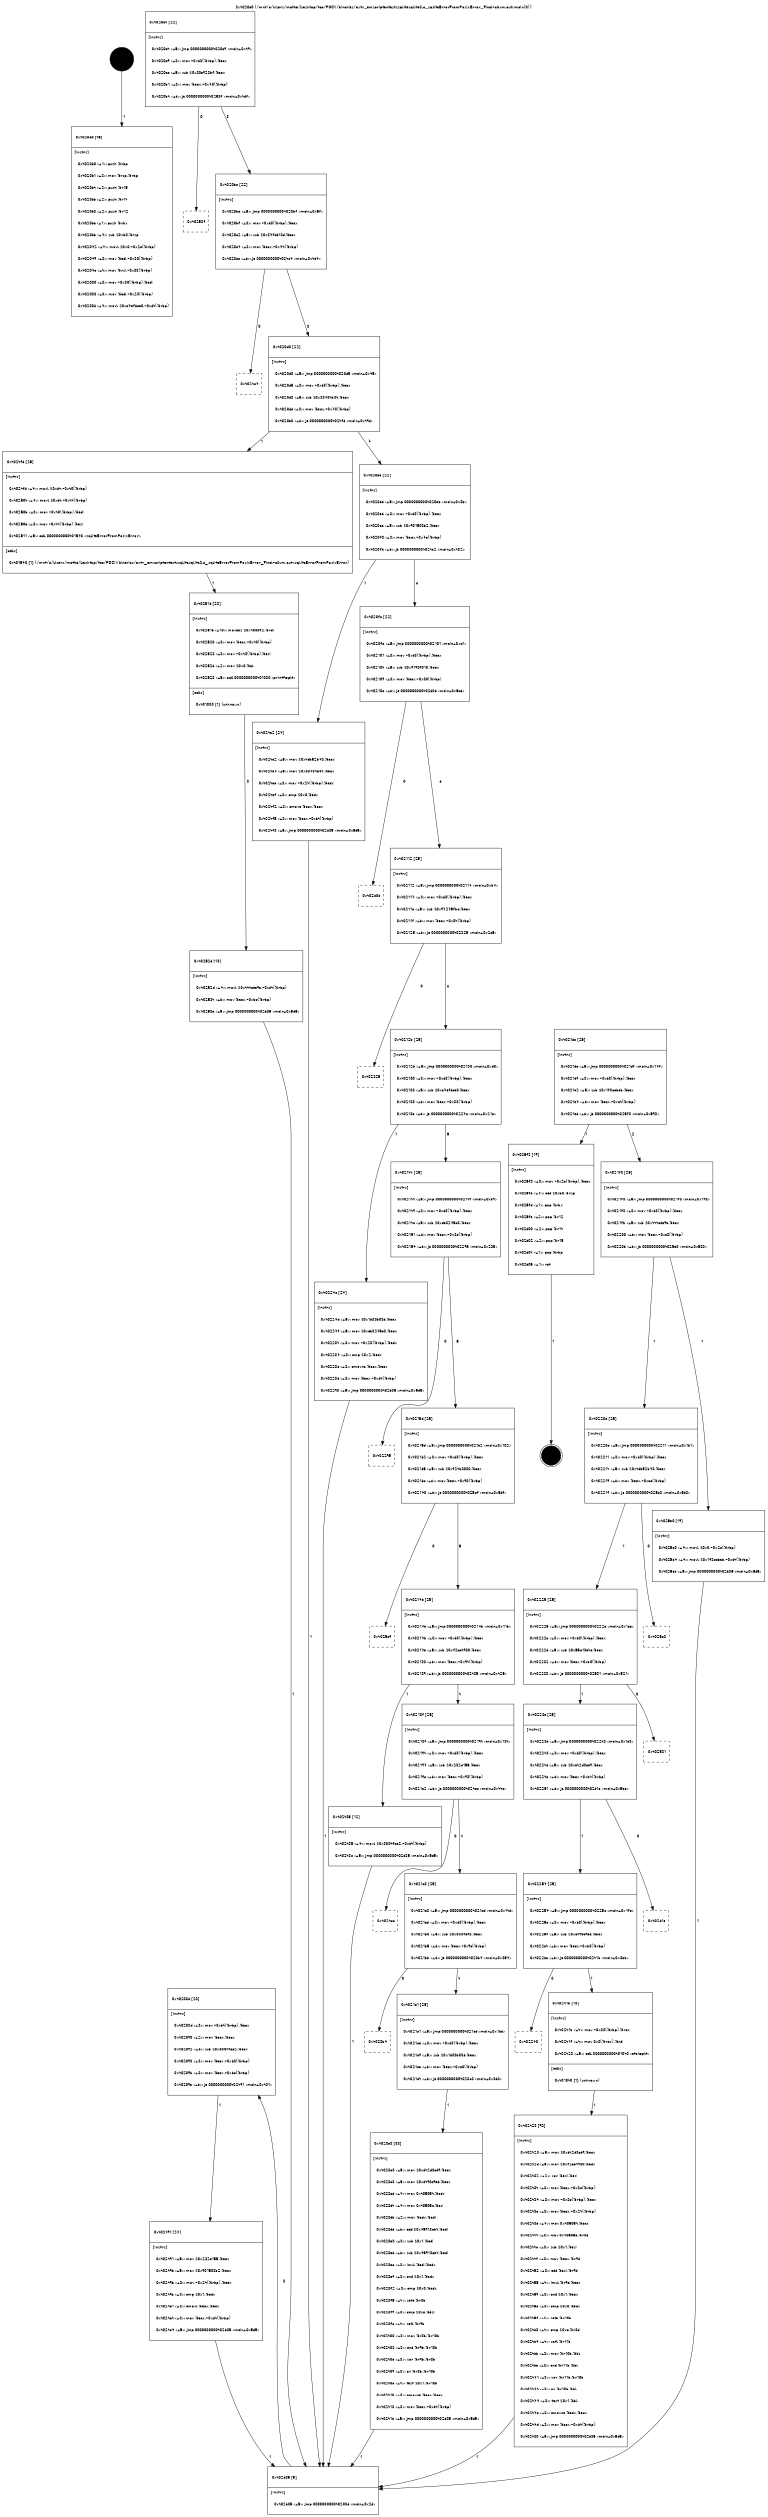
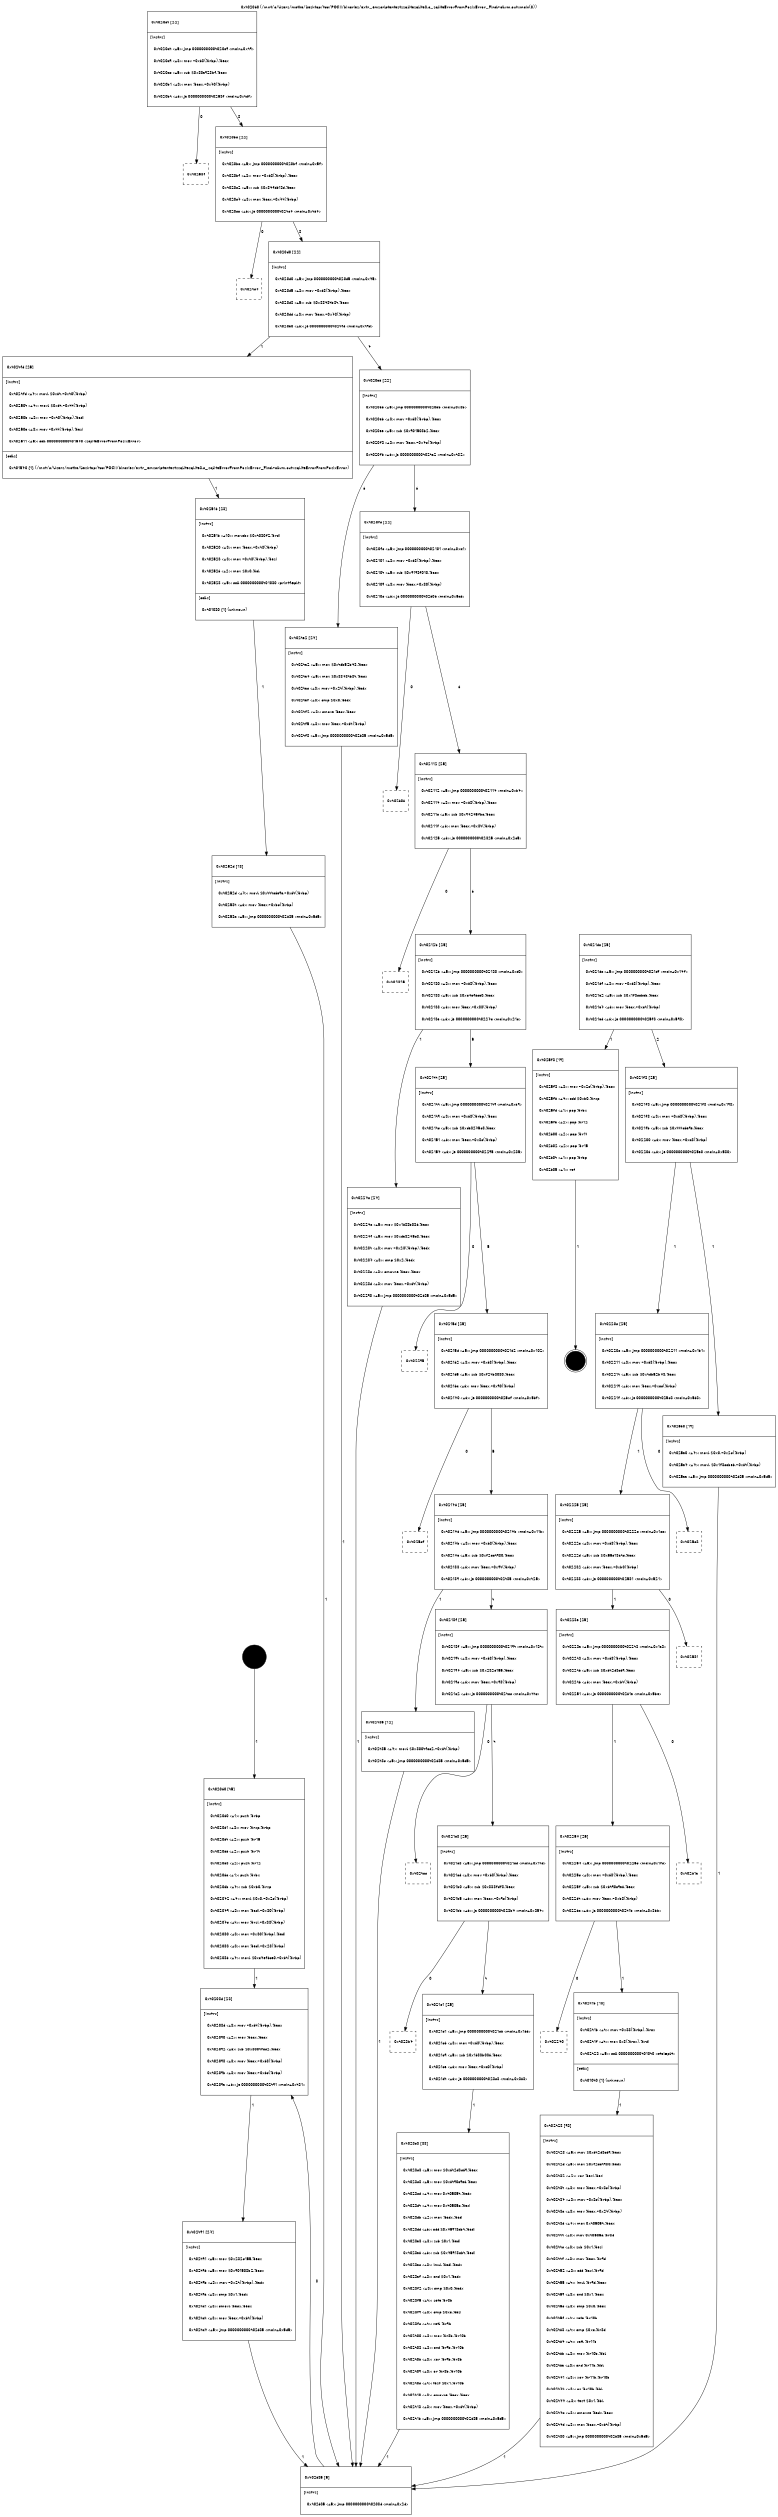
(365, 583) -> (364, 488)
(247, 781) -> (262, 687)
none -> (254, 1976)
